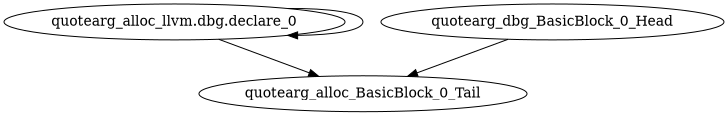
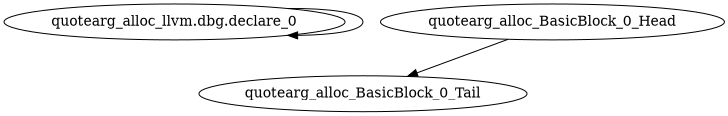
(552, 22) -> (552, 22)
(264, 56) -> none
